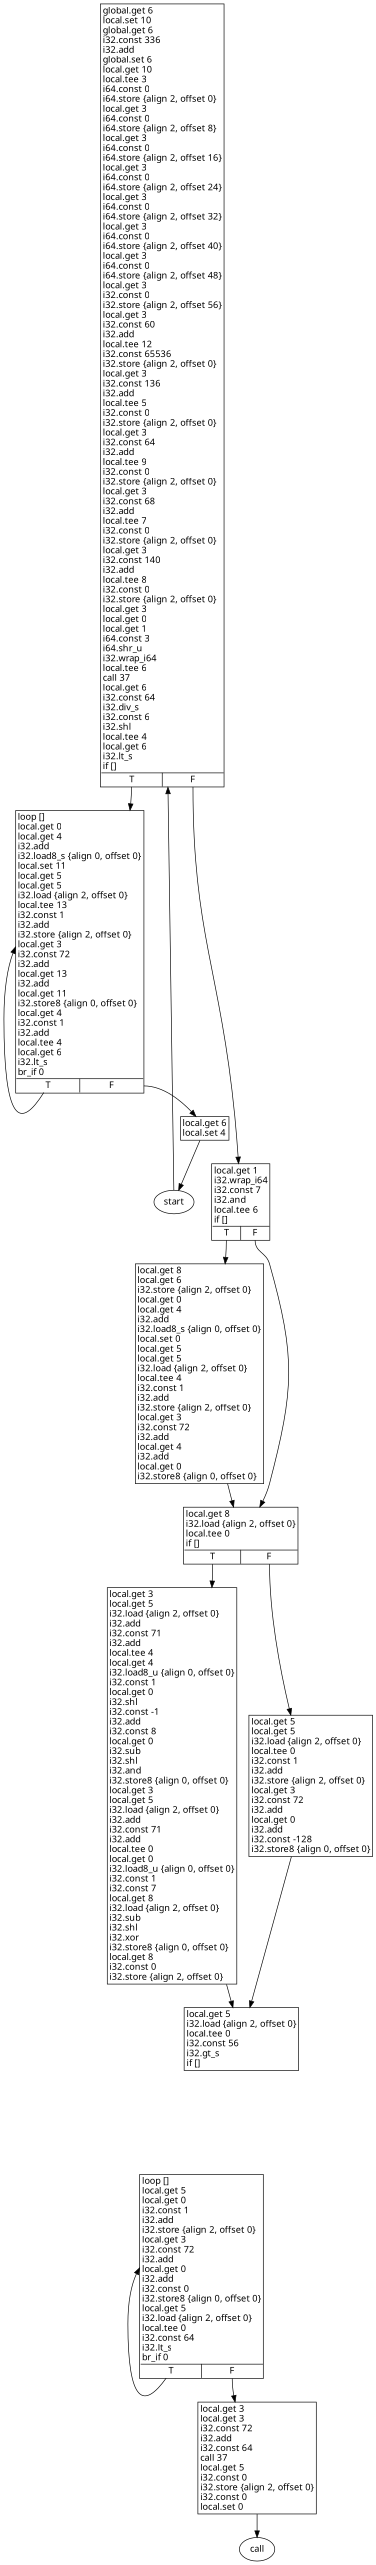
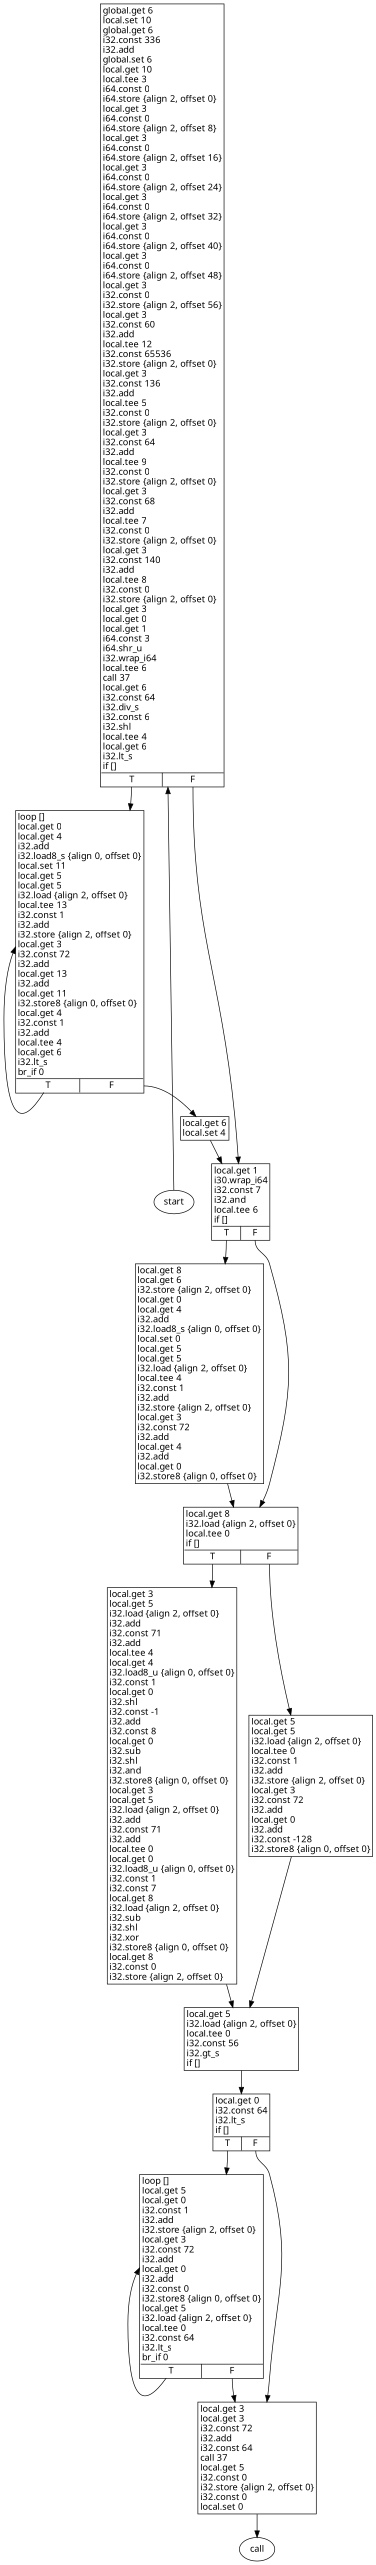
(191, 1162) -> (215, 1149)
(241, 1180) -> (241, 1180)
none -> (241, 2122)
